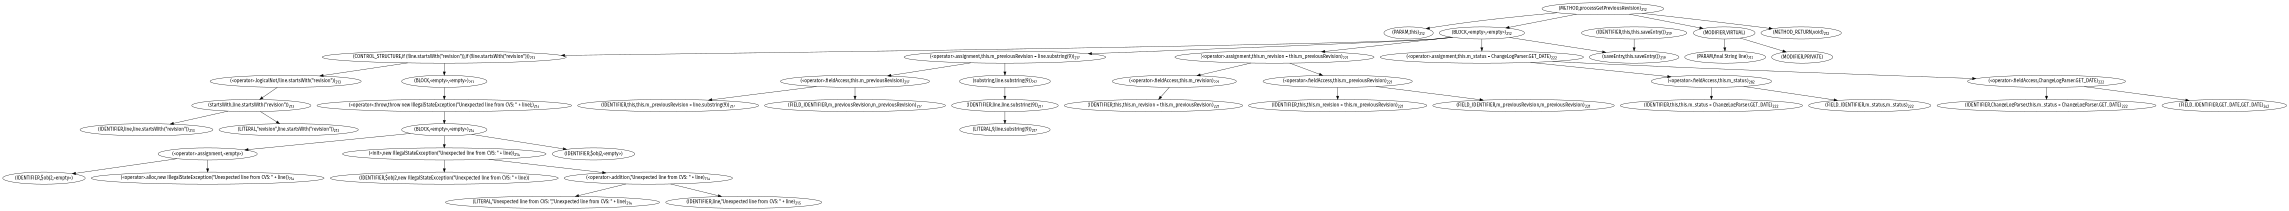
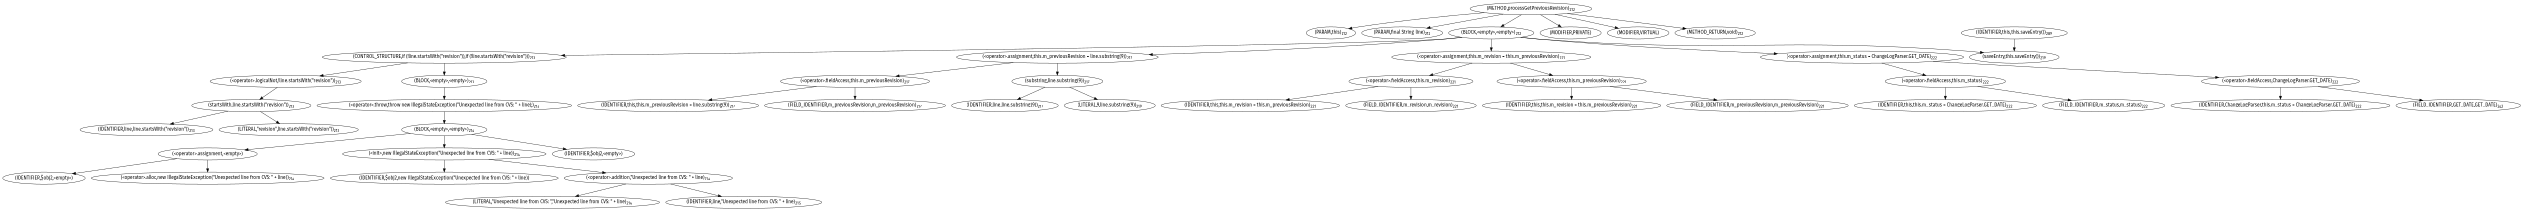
(1669, 32) -> (2049, 32)
(1725, 43) -> (1467, 21)
(1762, 45) -> (1549, 20)
(1752, 81) -> (1986, 81)
none -> (1411, 106)
(1005, 116) -> (1082, 93)
(1034, 129) -> (1139, 105)
